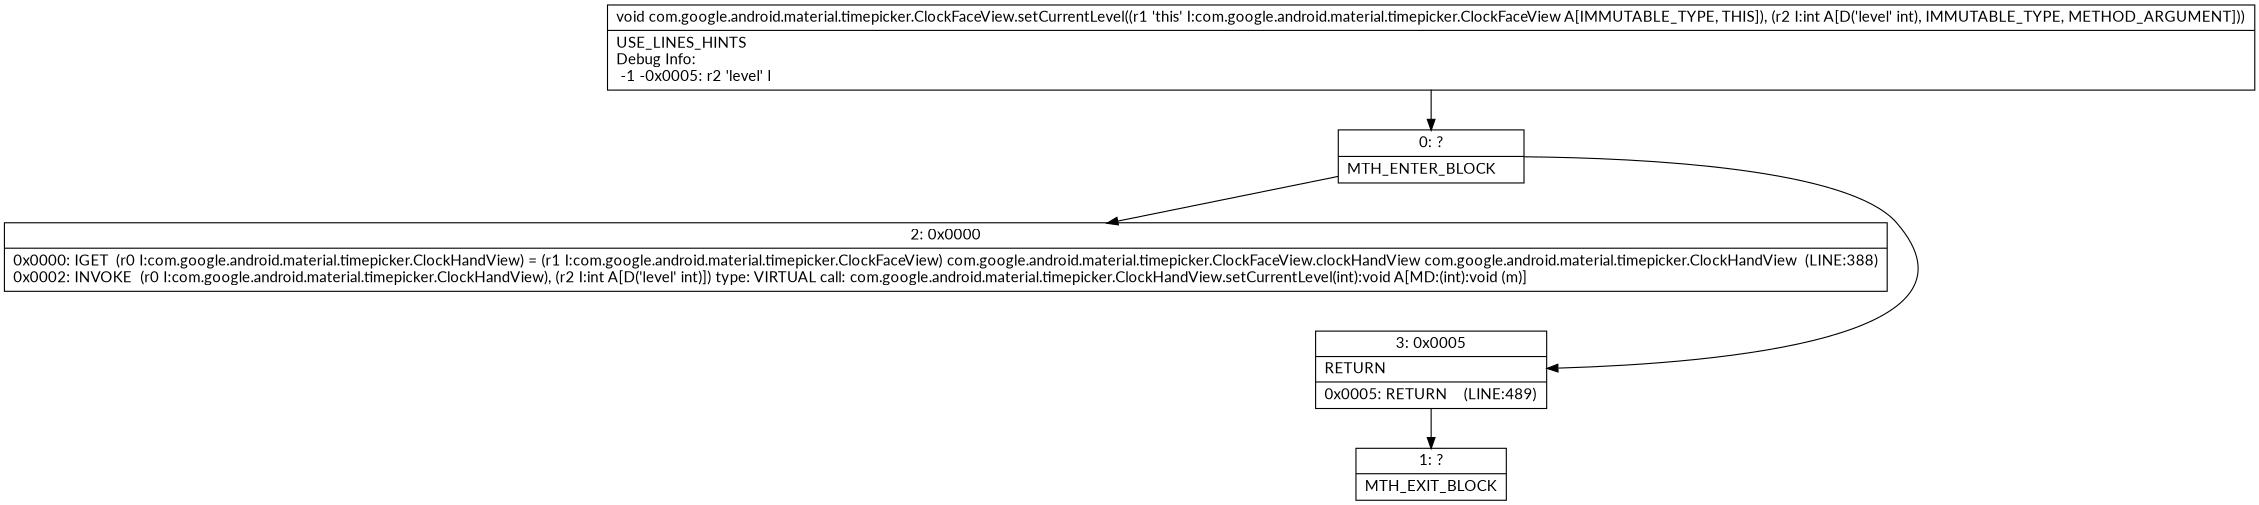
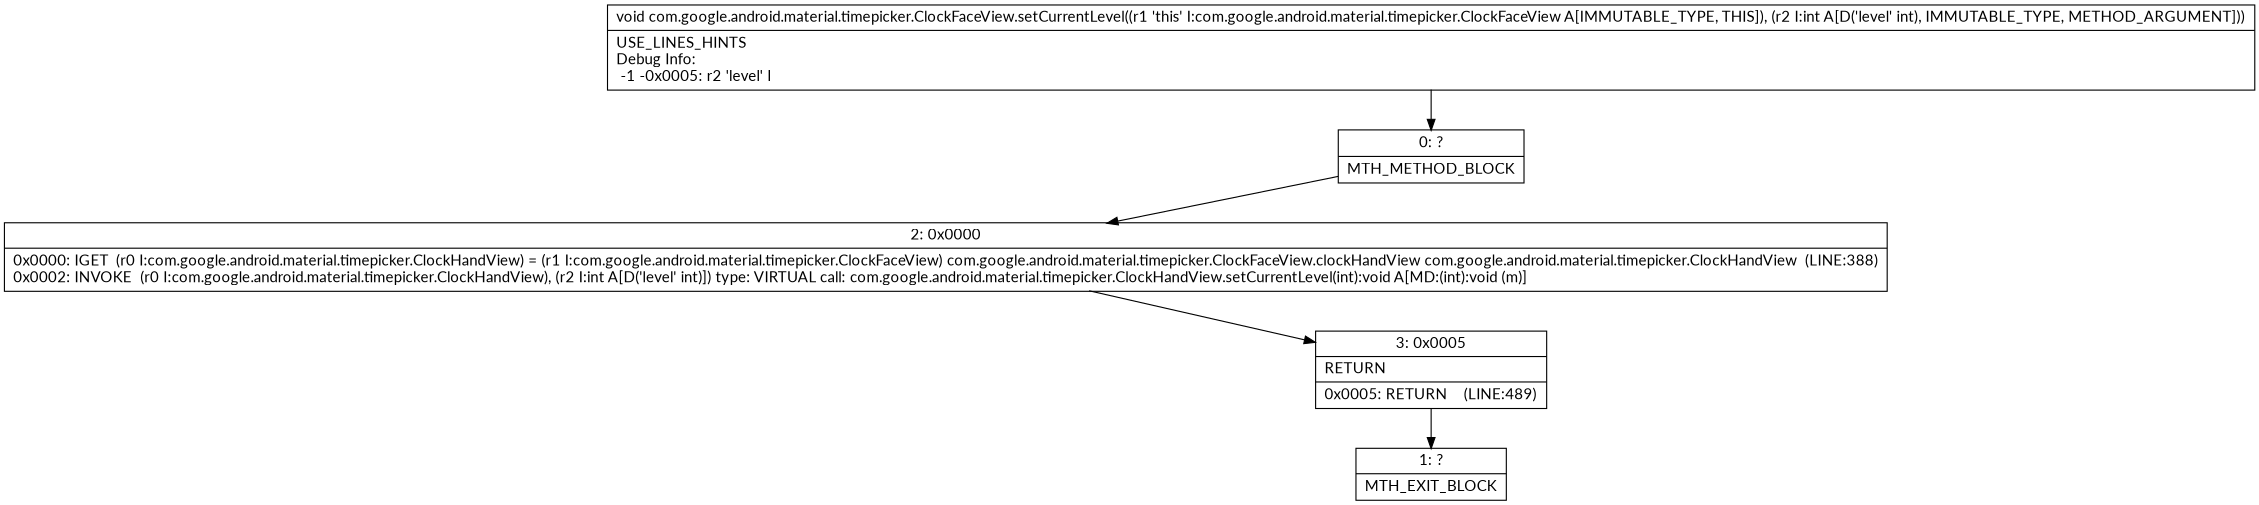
(1422, 169) -> (1431, 169)
(1910, 248) -> (1197, 315)
